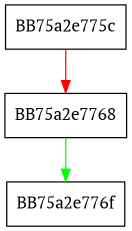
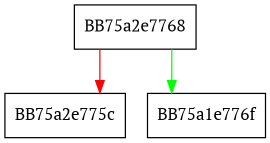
(66, 65) -> (100, 65)
(66, 204) -> (206, 116)
